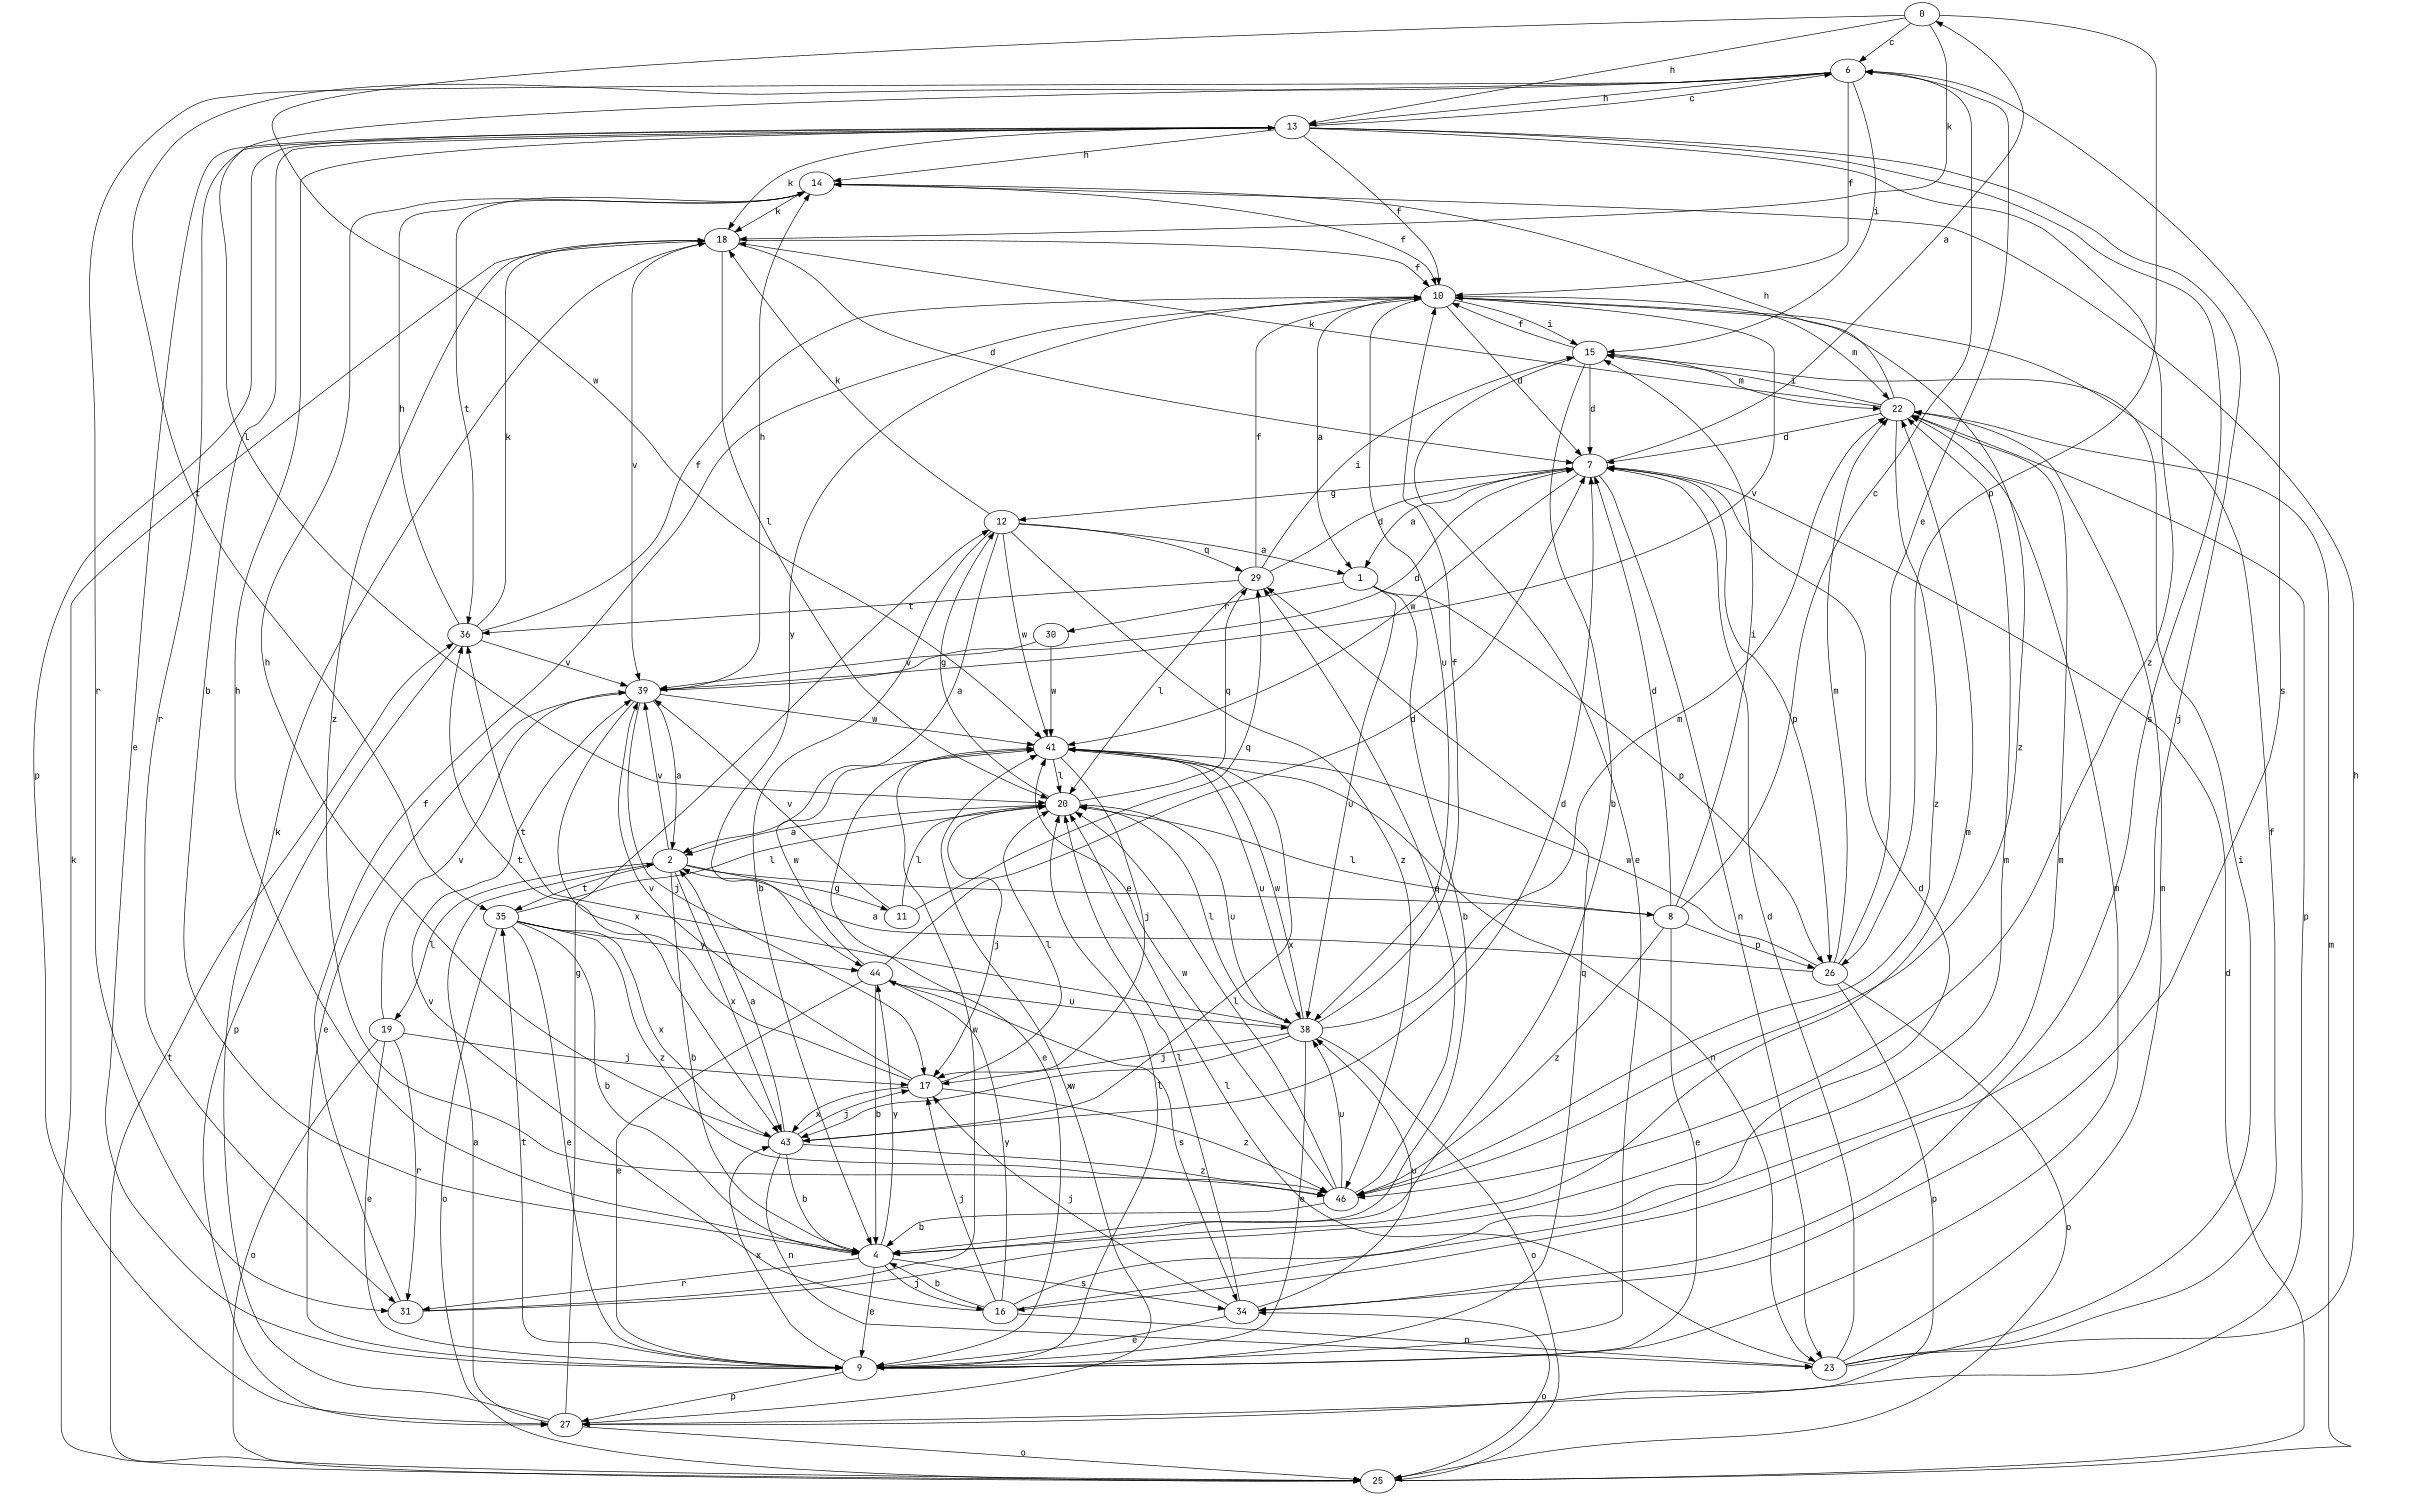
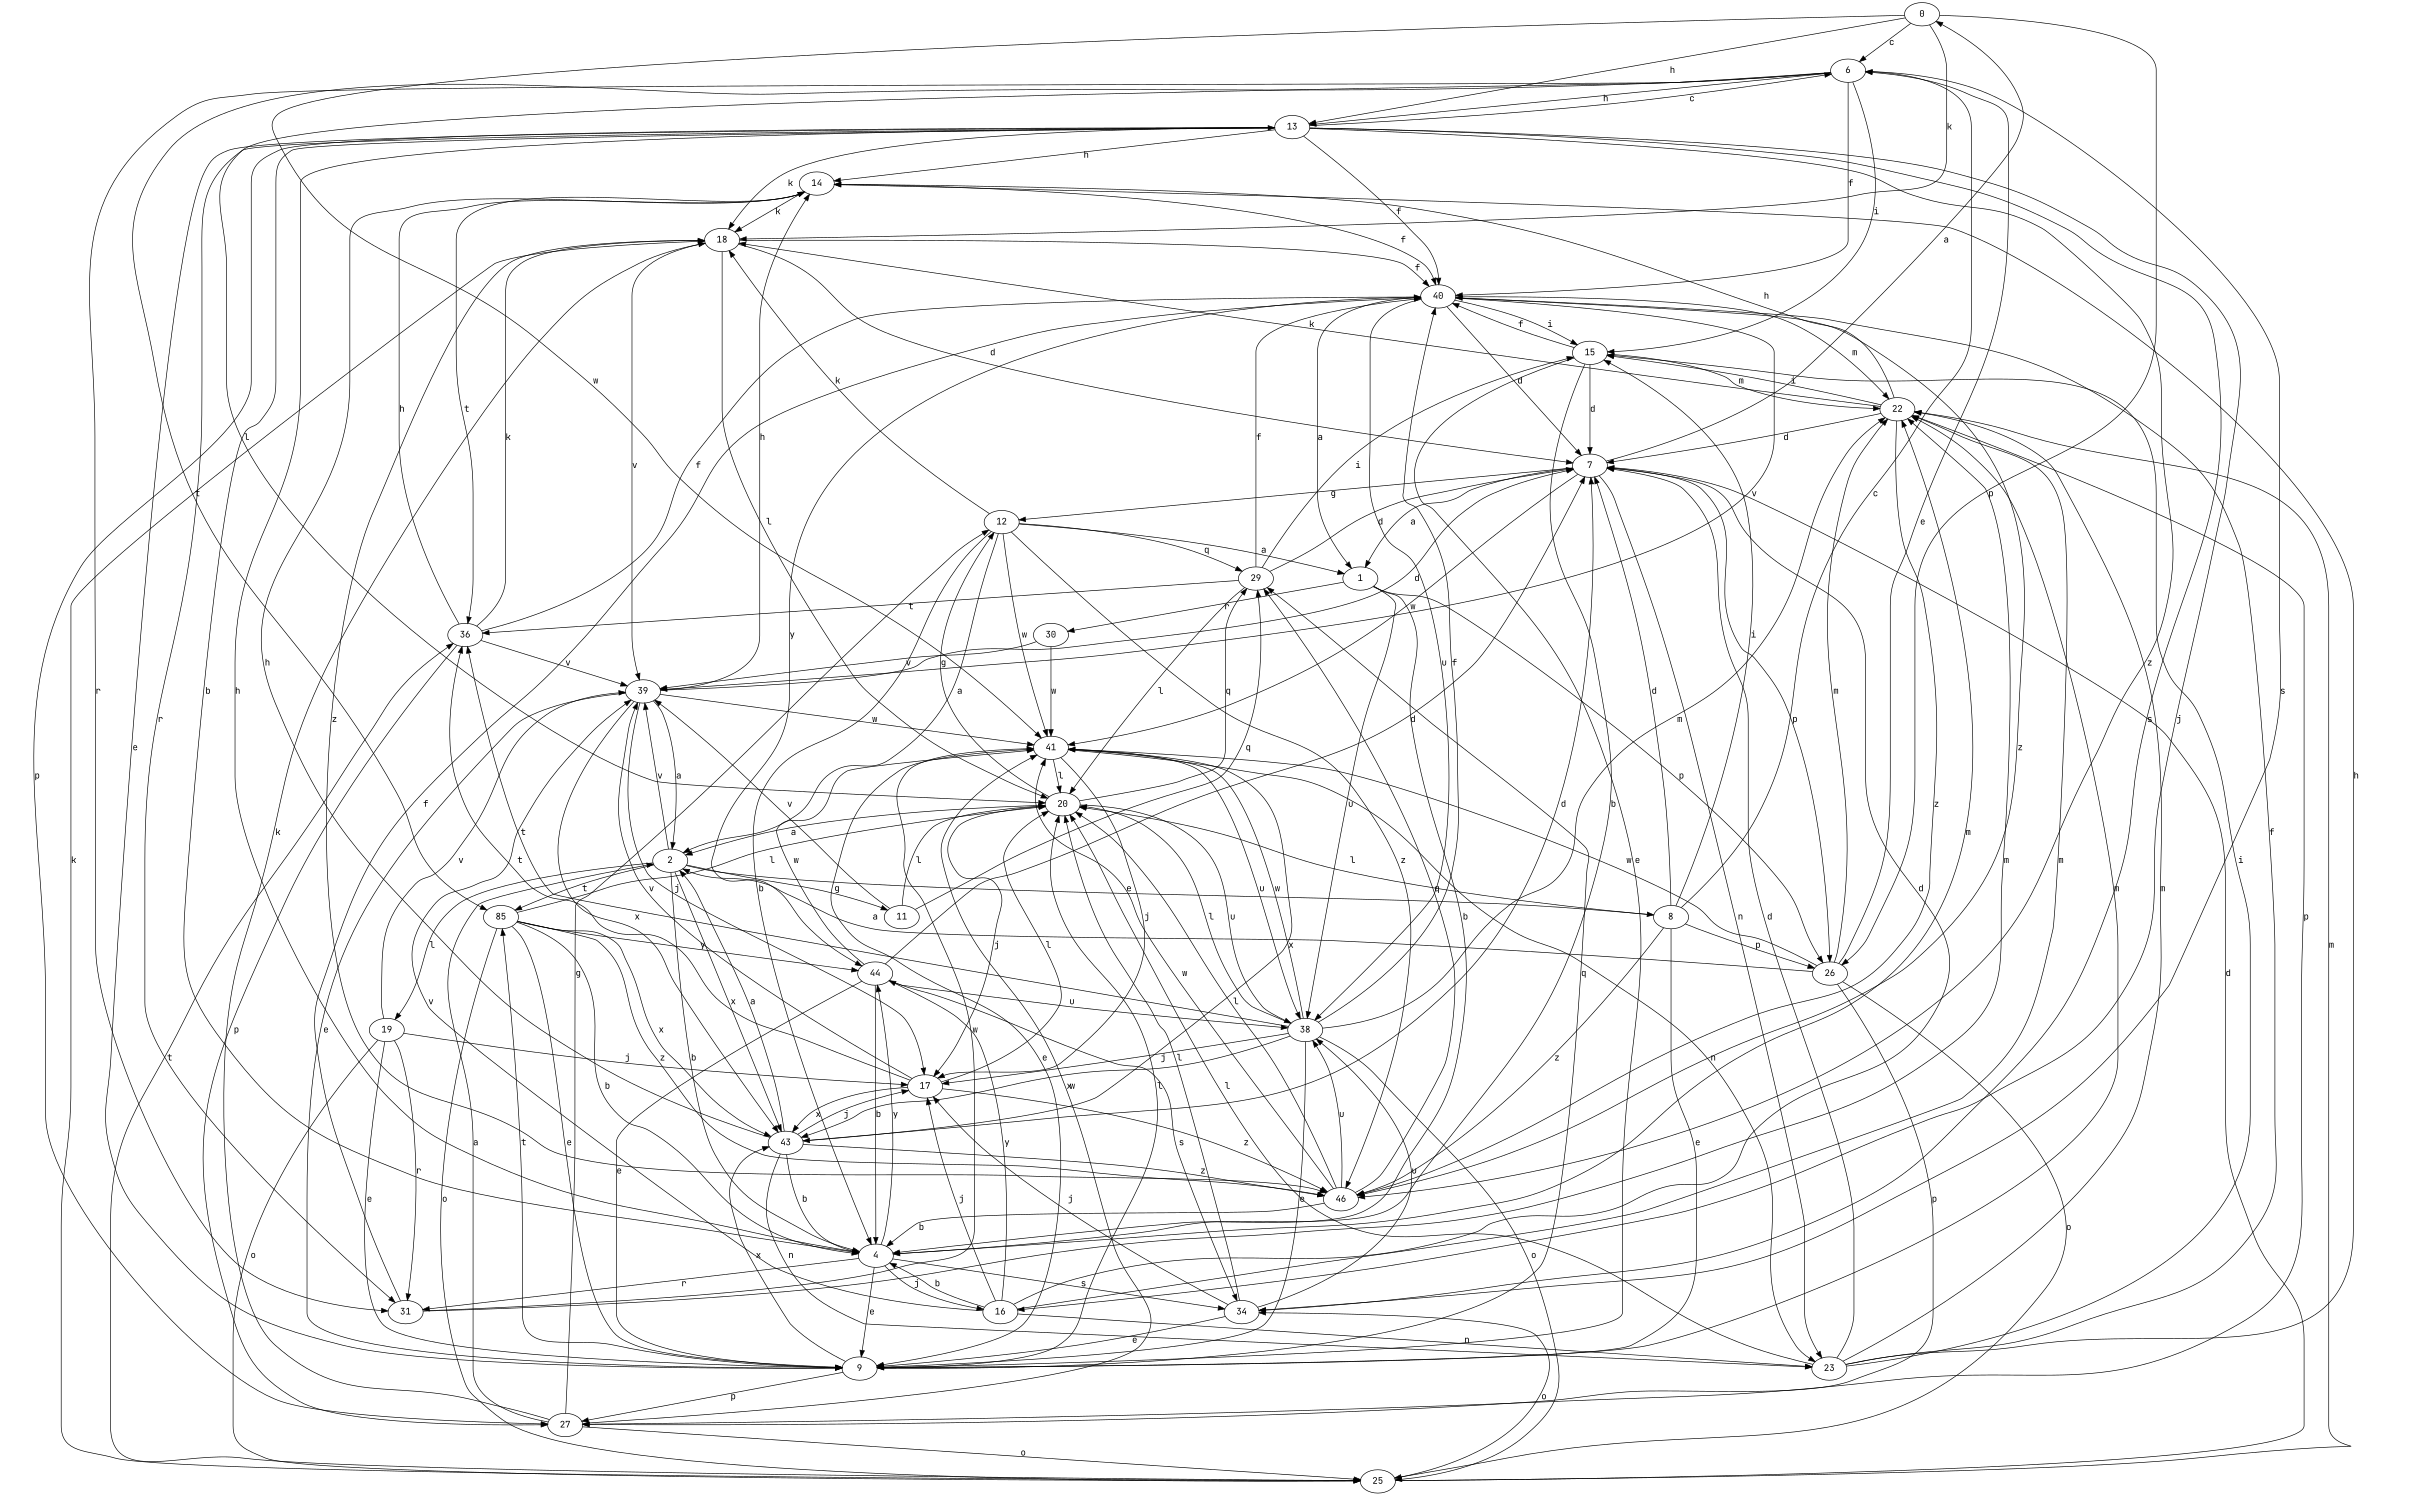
(1438, 296) -> (1438, 296)
(501, 917) -> (501, 917)
